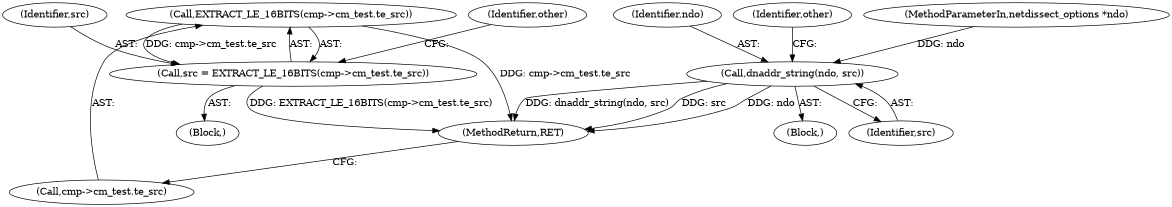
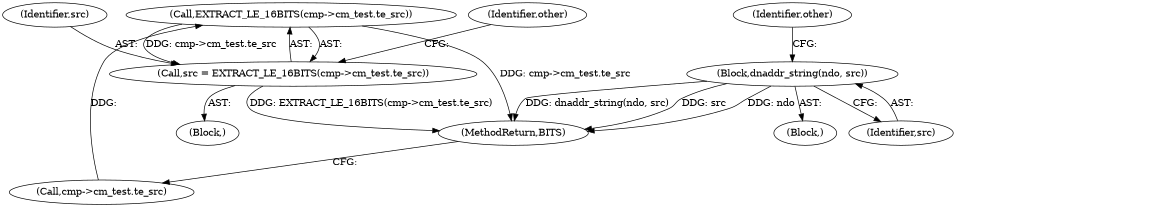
(667, 15) -> none
(1017, 15) -> none
(792, 74) -> (792, 74)
(105, 104) -> (105, 104)
(513, 133) -> (513, 133)
